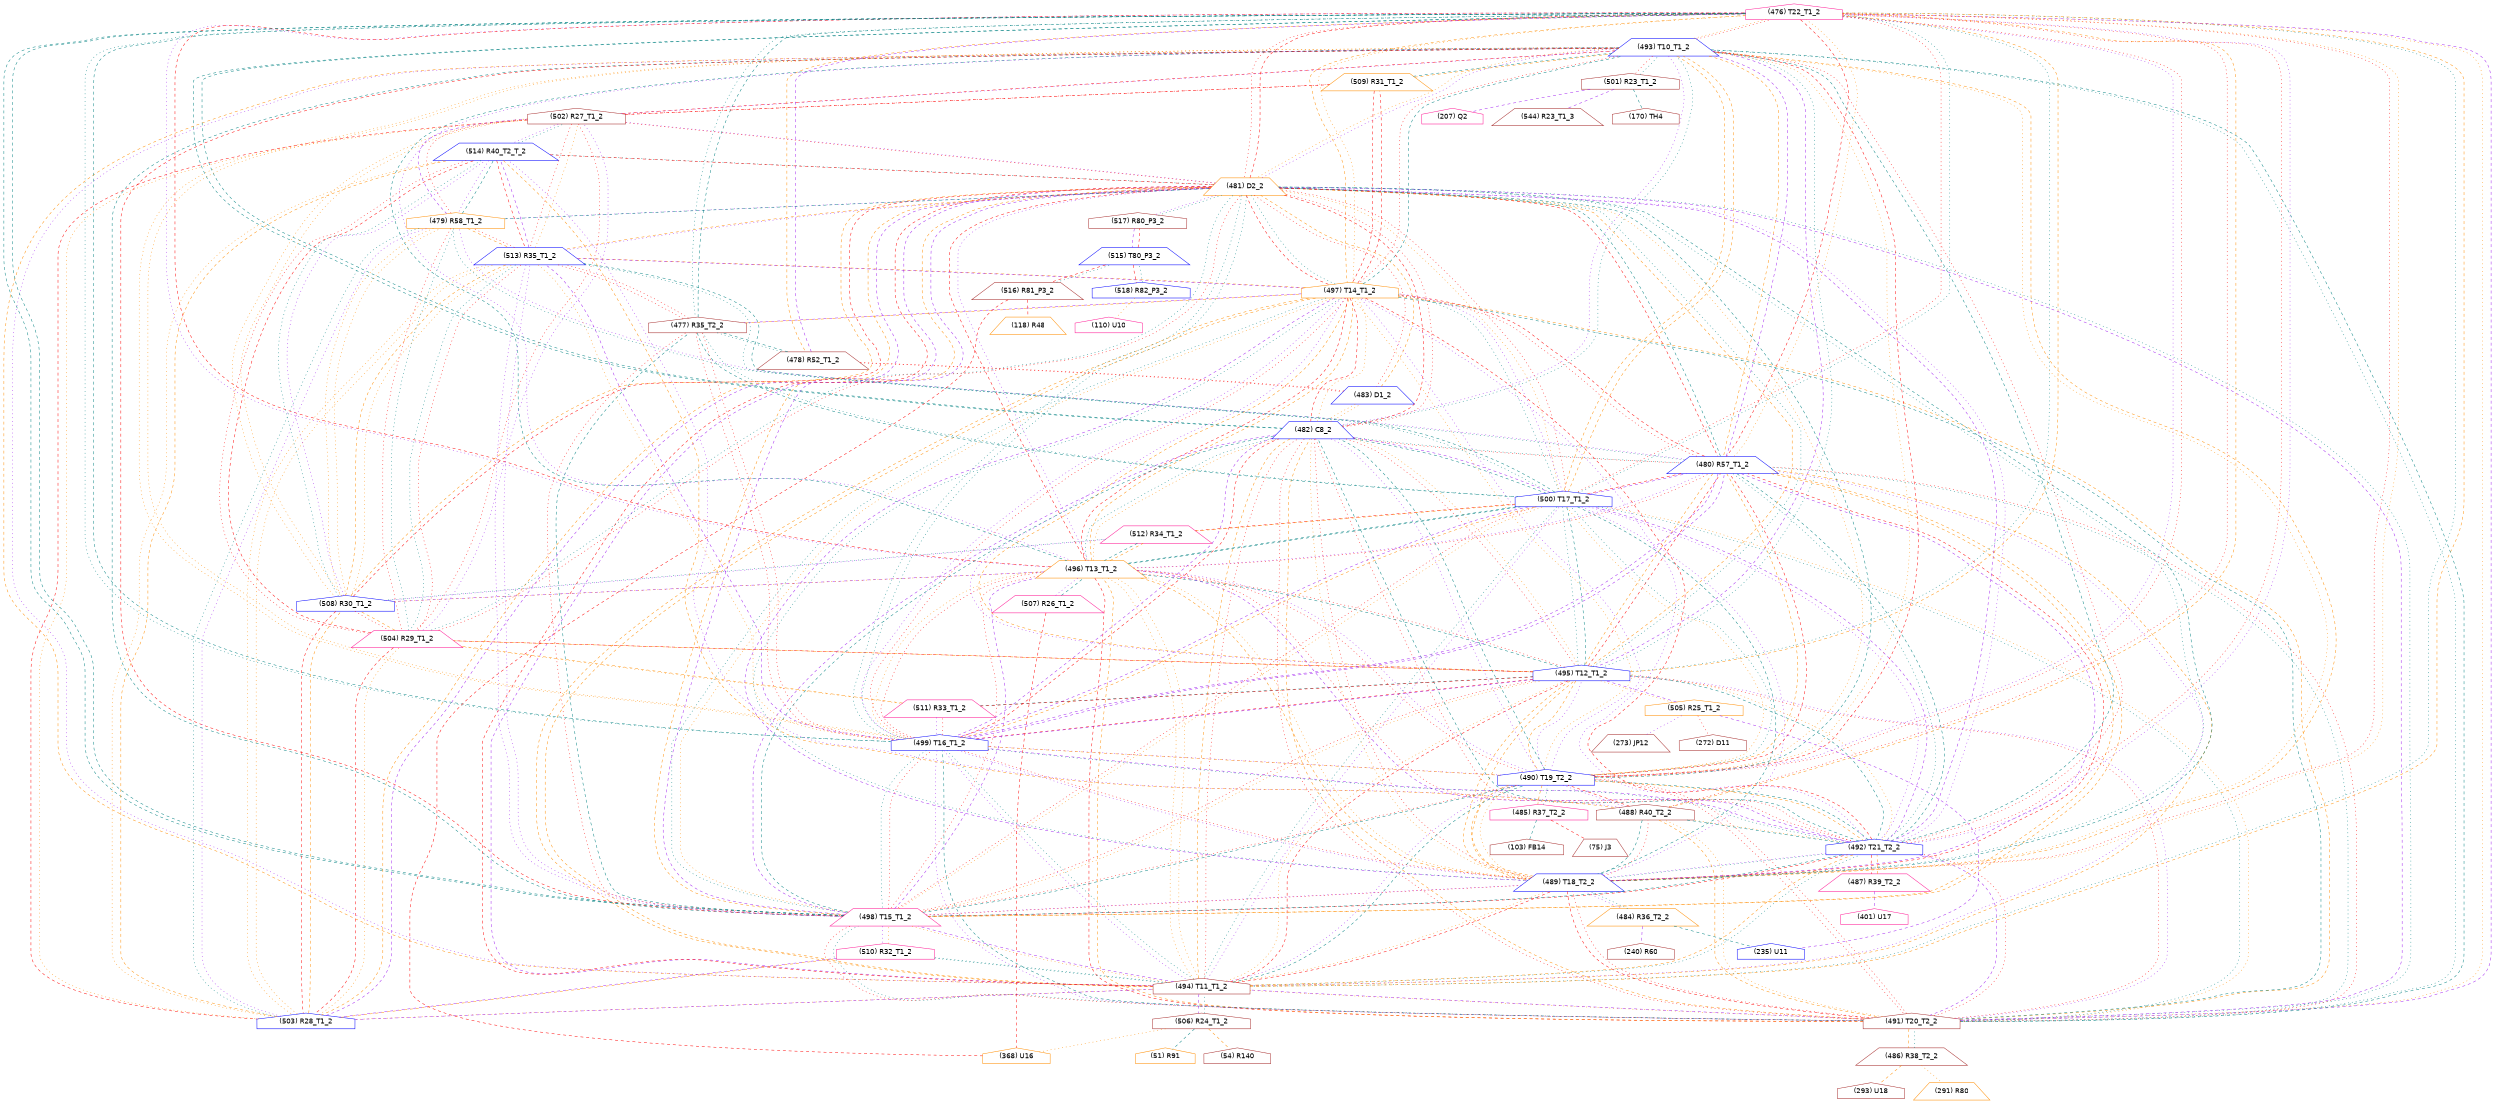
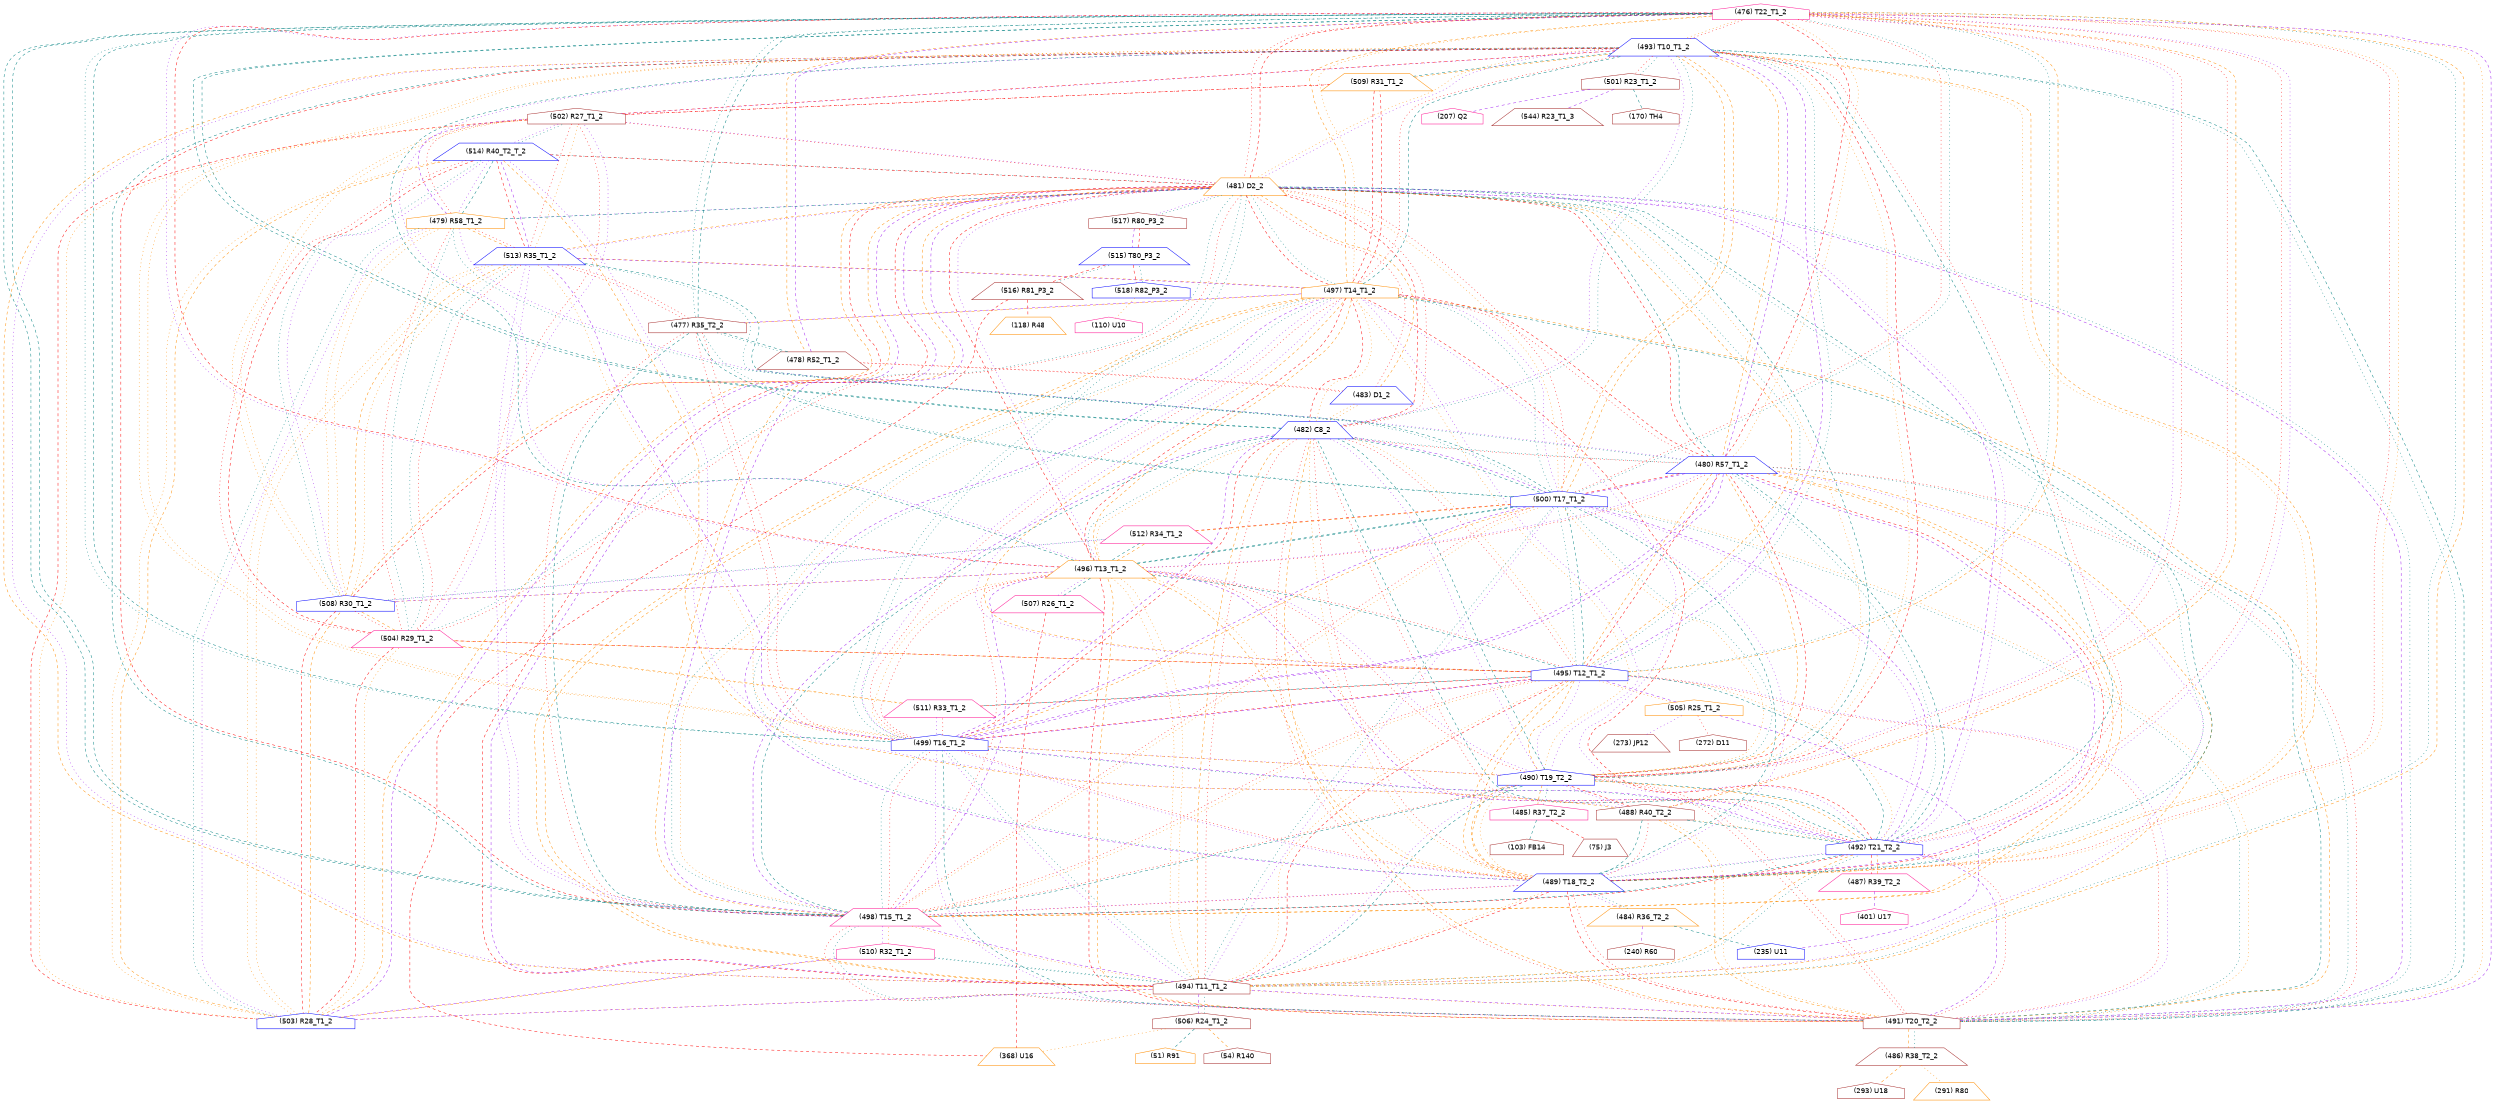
(1016, 1057) -> (1016, 1057)
